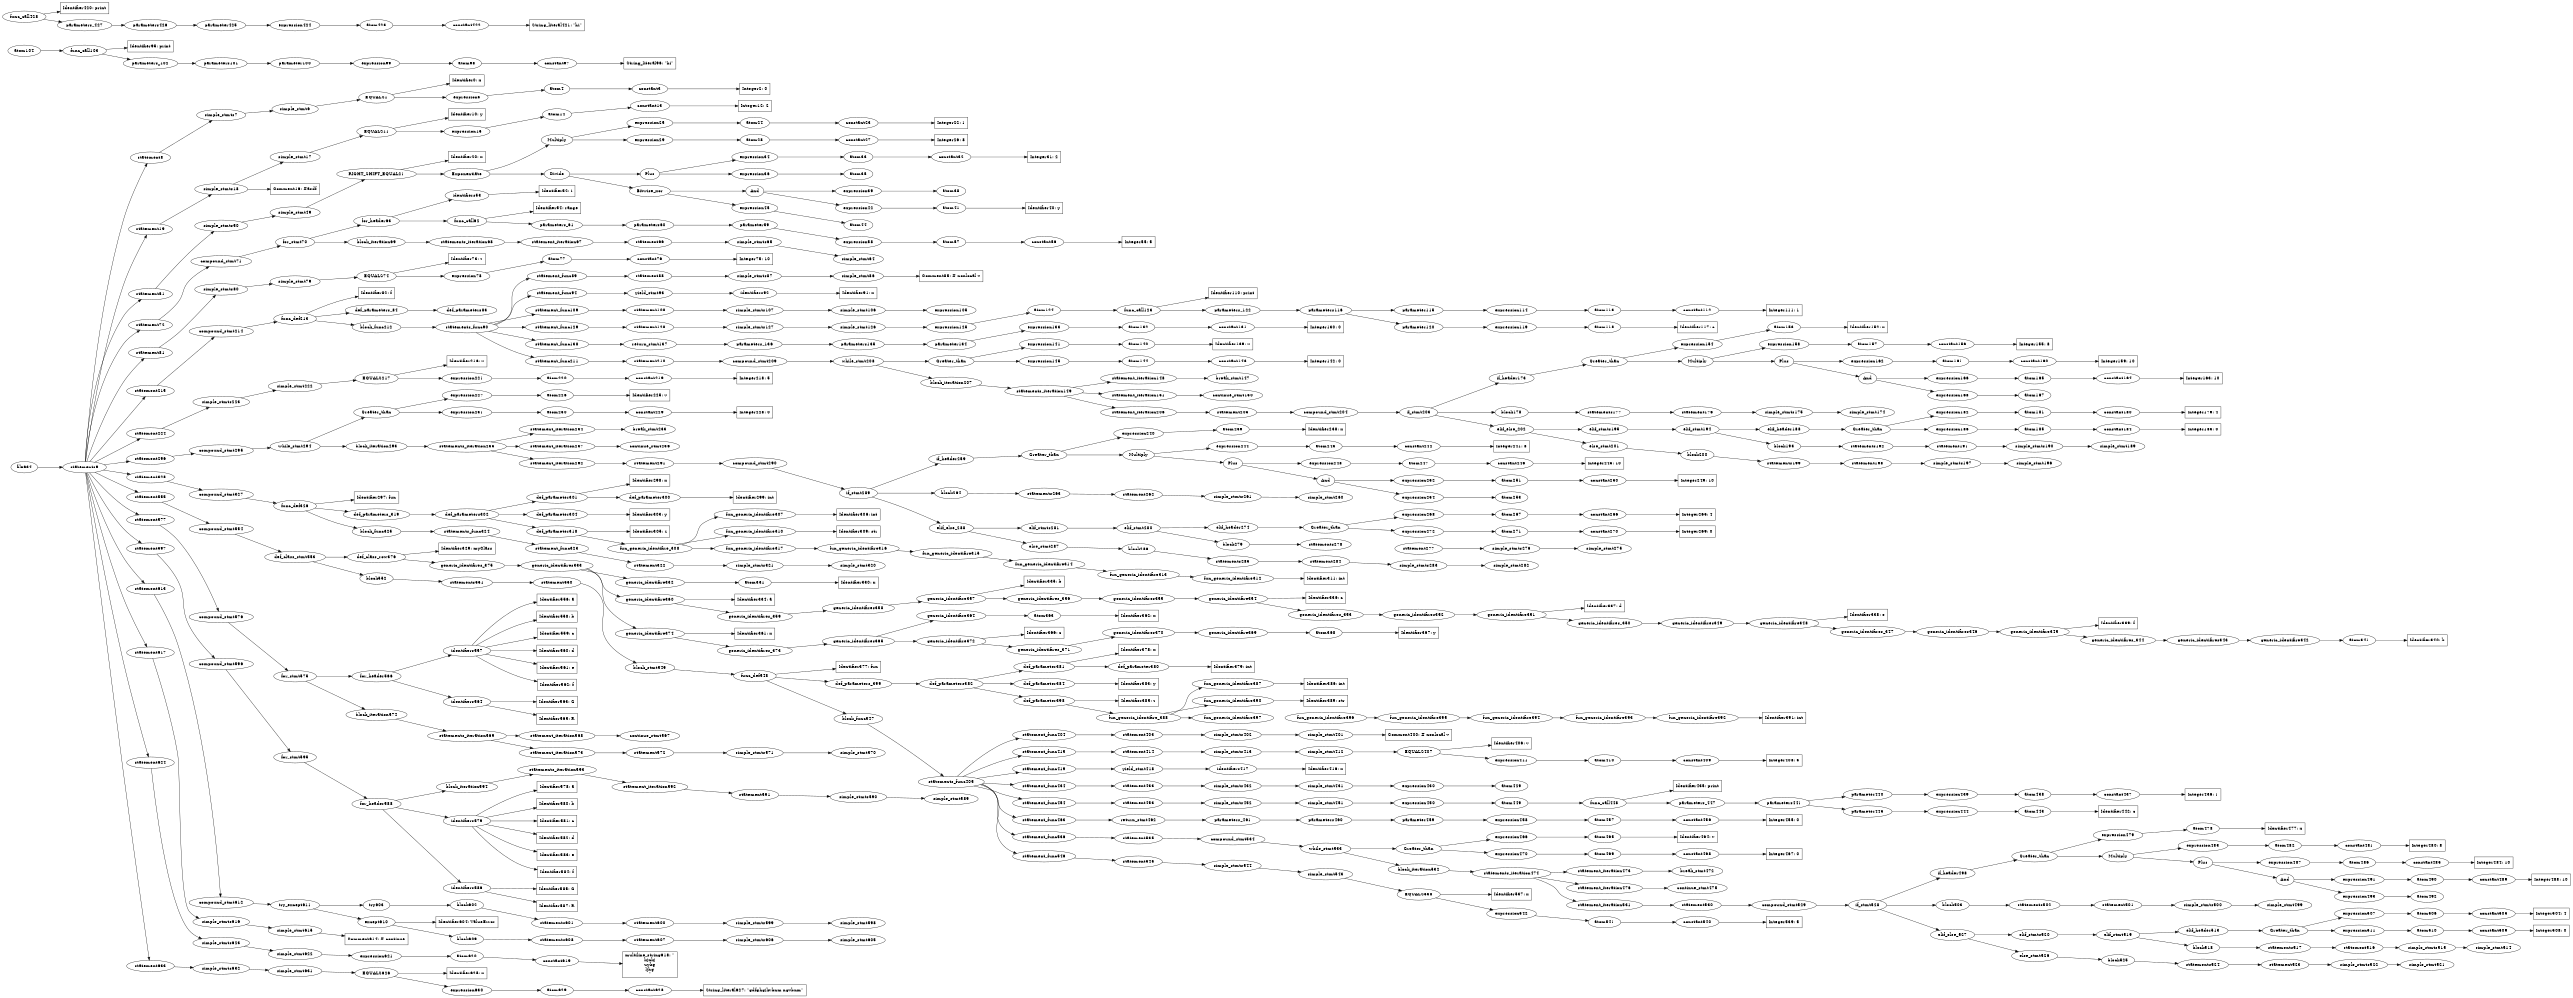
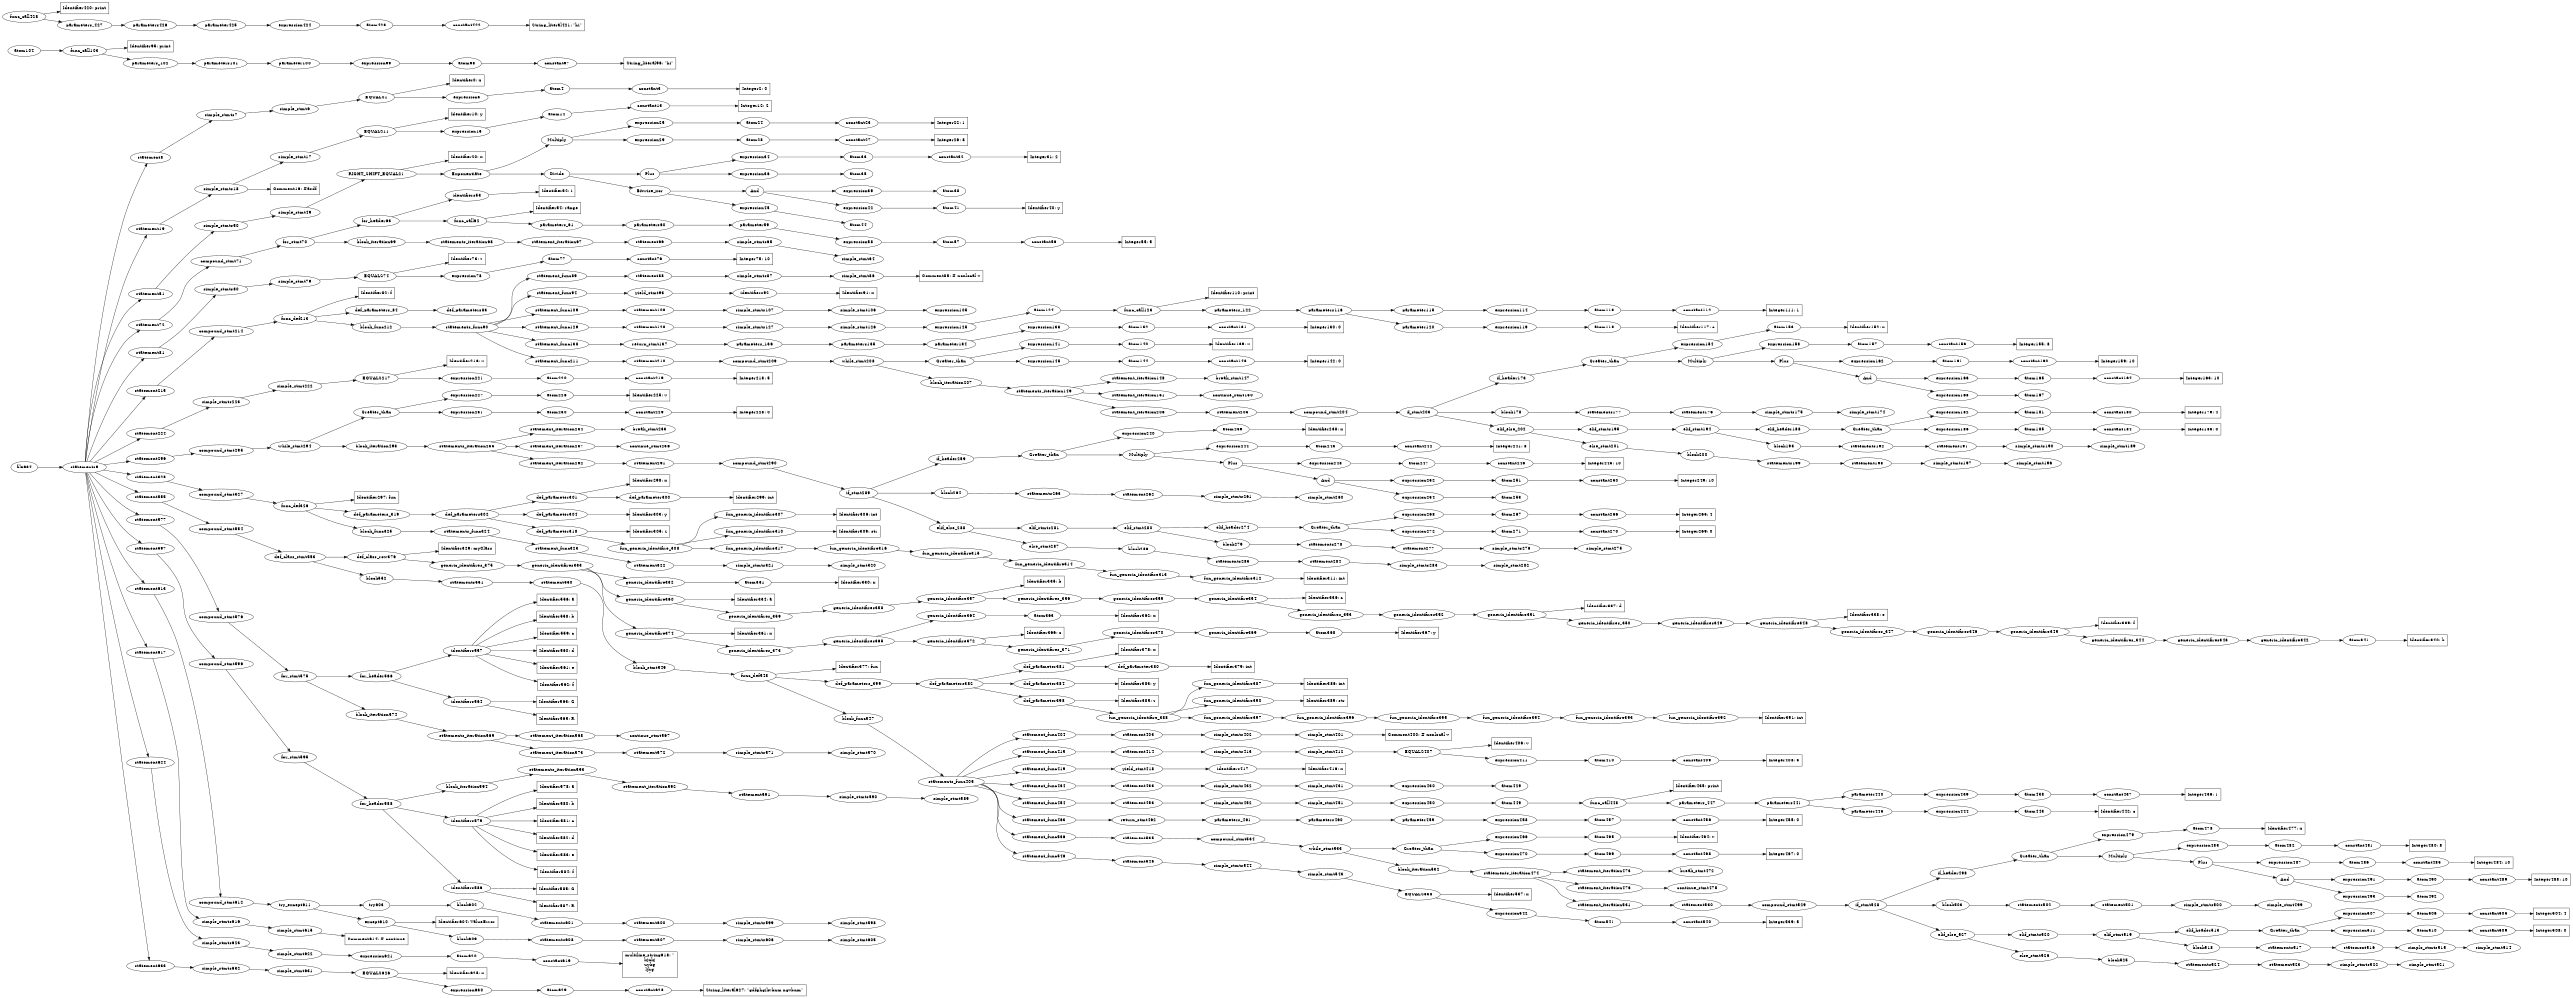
none -> (1371, 547)
none -> (1278, 718)
